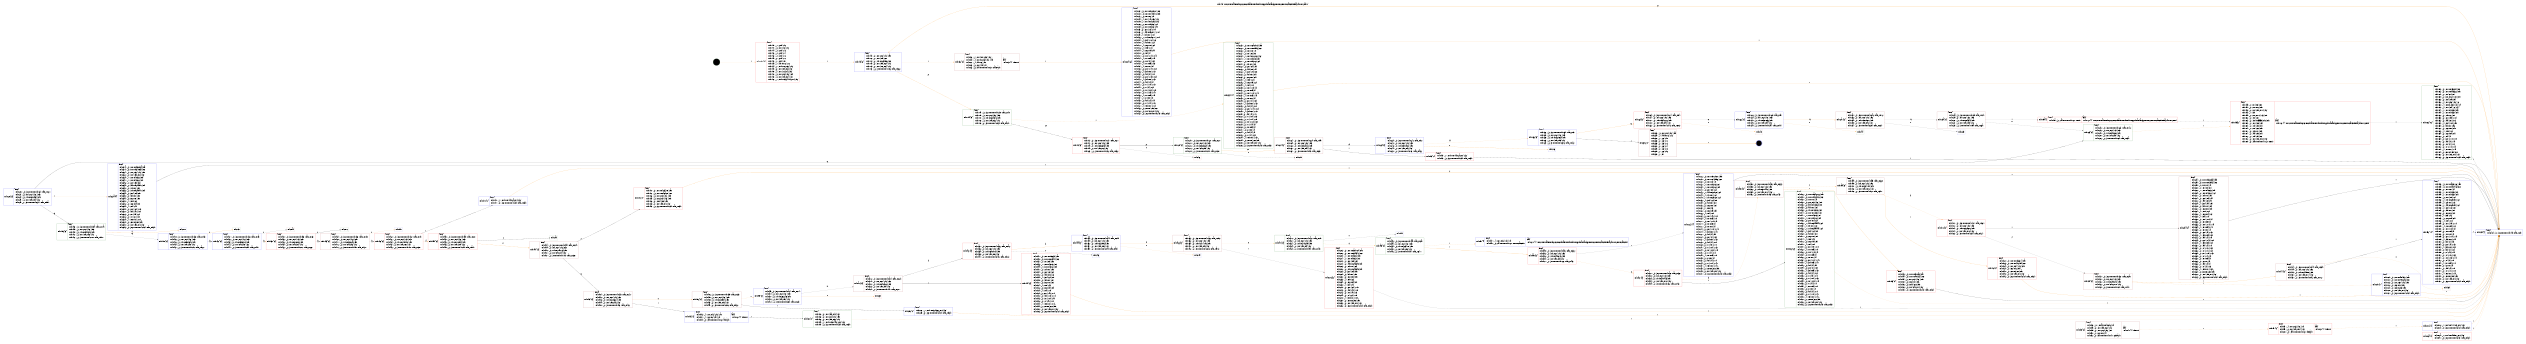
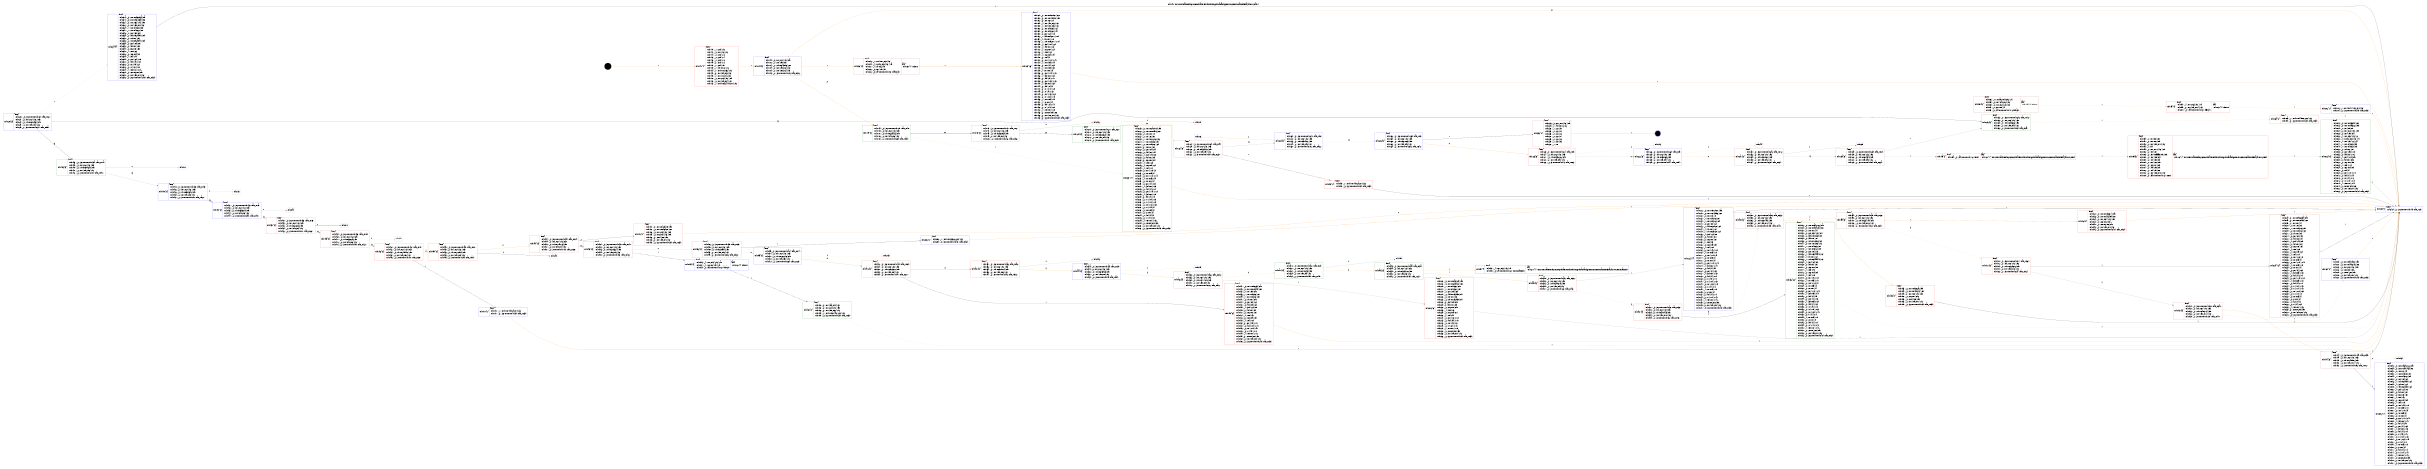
(2181, 129) -> (2150, 121)
(1485, 148) -> (1238, 139)
(2473, 232) -> (2389, 308)
